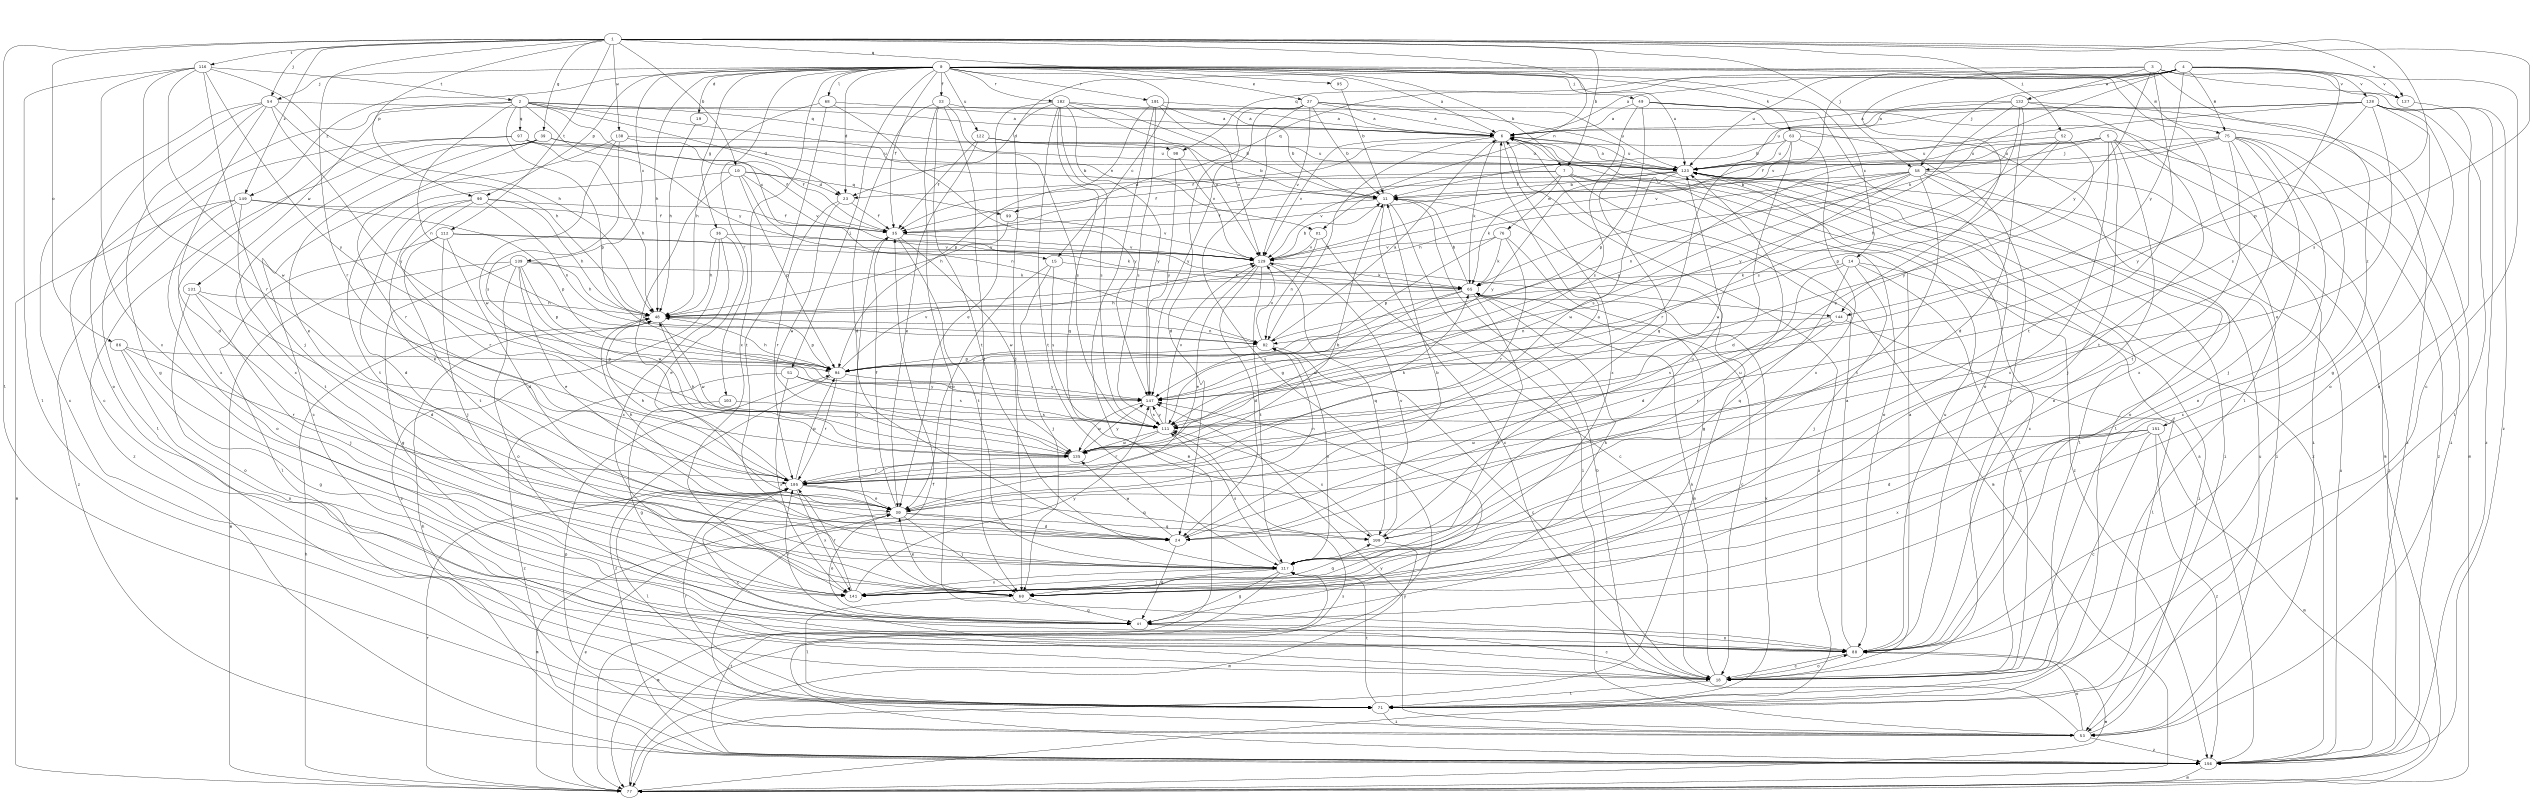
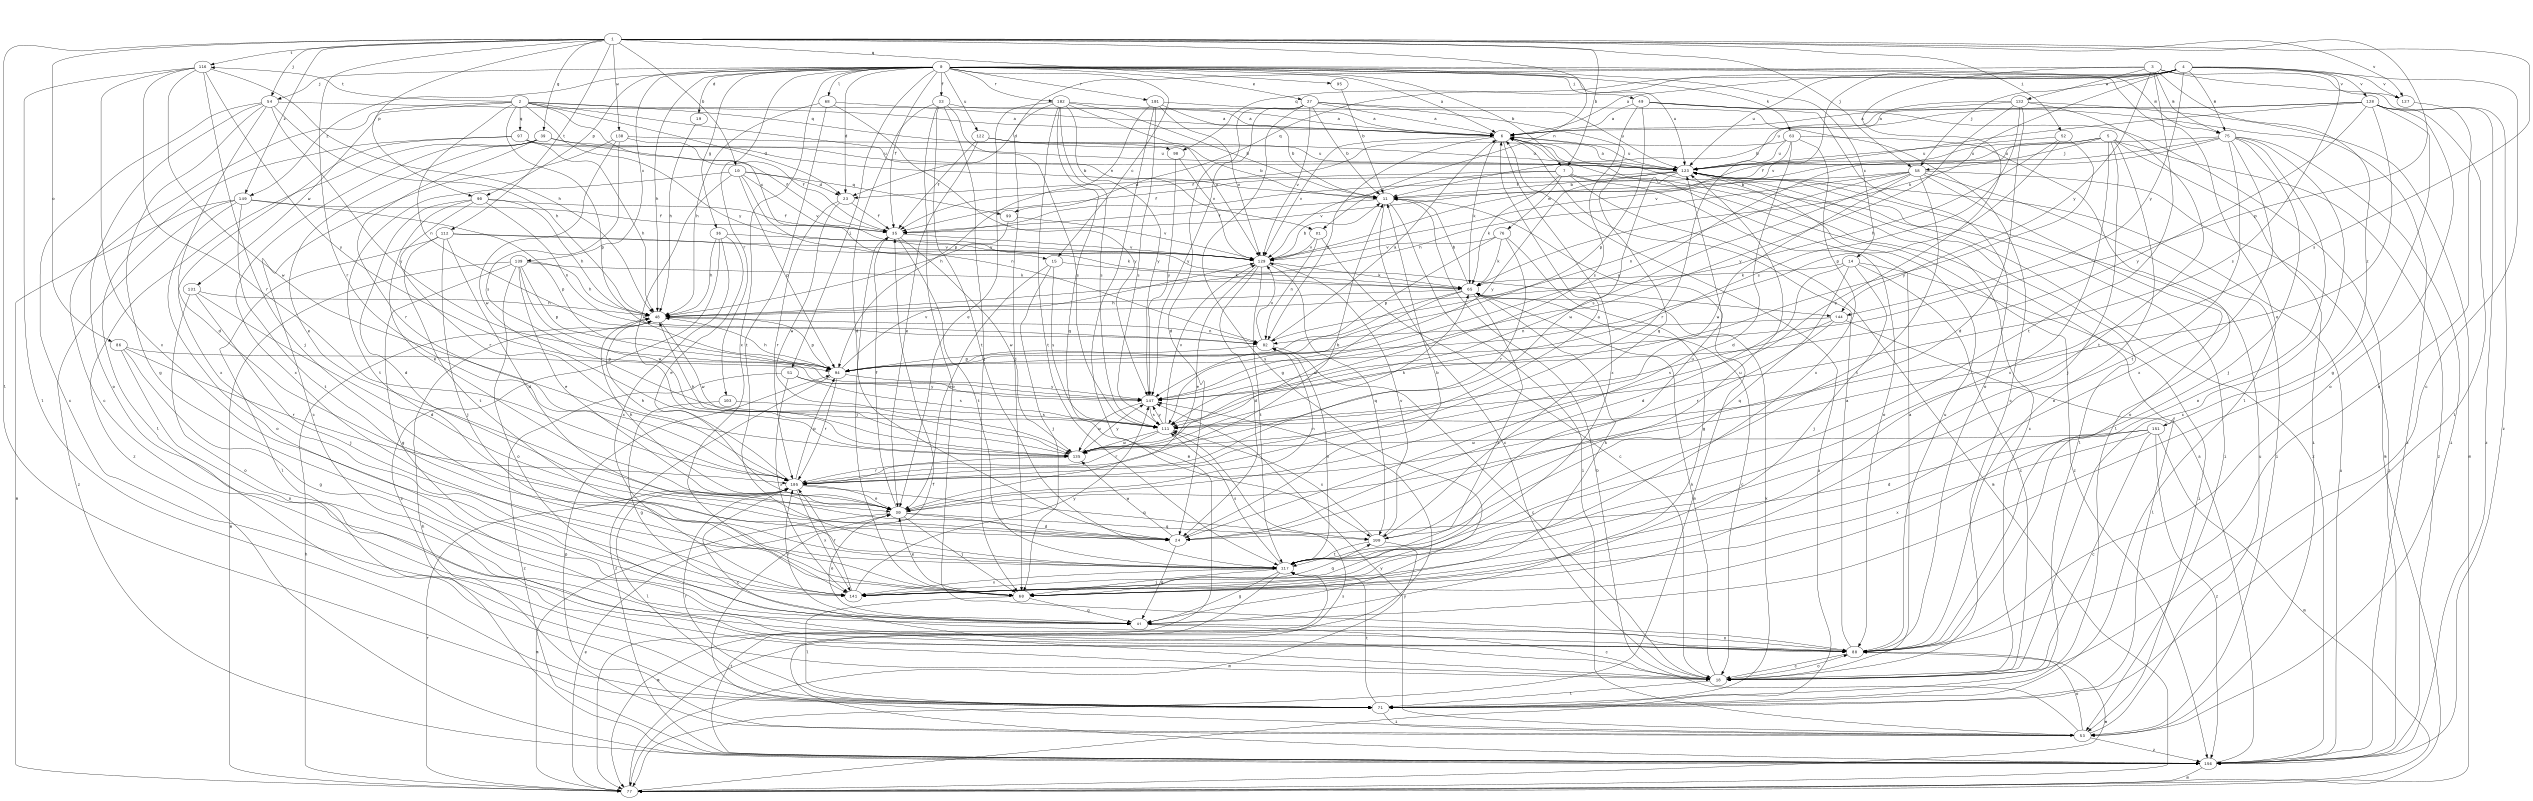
(360, 80) -> (361, 94)
none -> (2171, 105)
none -> (1332, 553)
